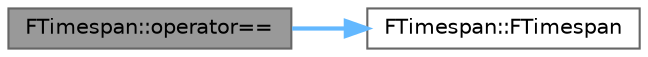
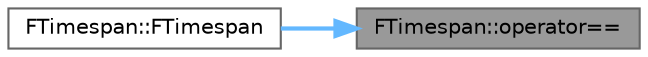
(319, 28) -> (308, 28)
